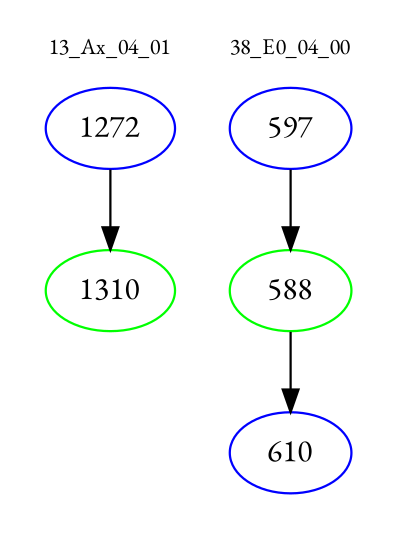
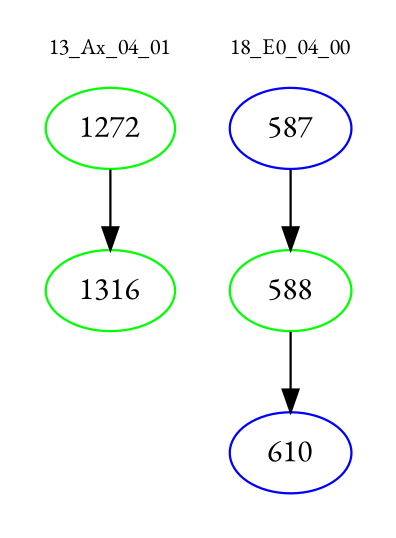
(291, 48) -> (291, 48)
(110, 128) -> (110, 128)
(291, 128) -> (291, 128)
(110, 291) -> (110, 291)
